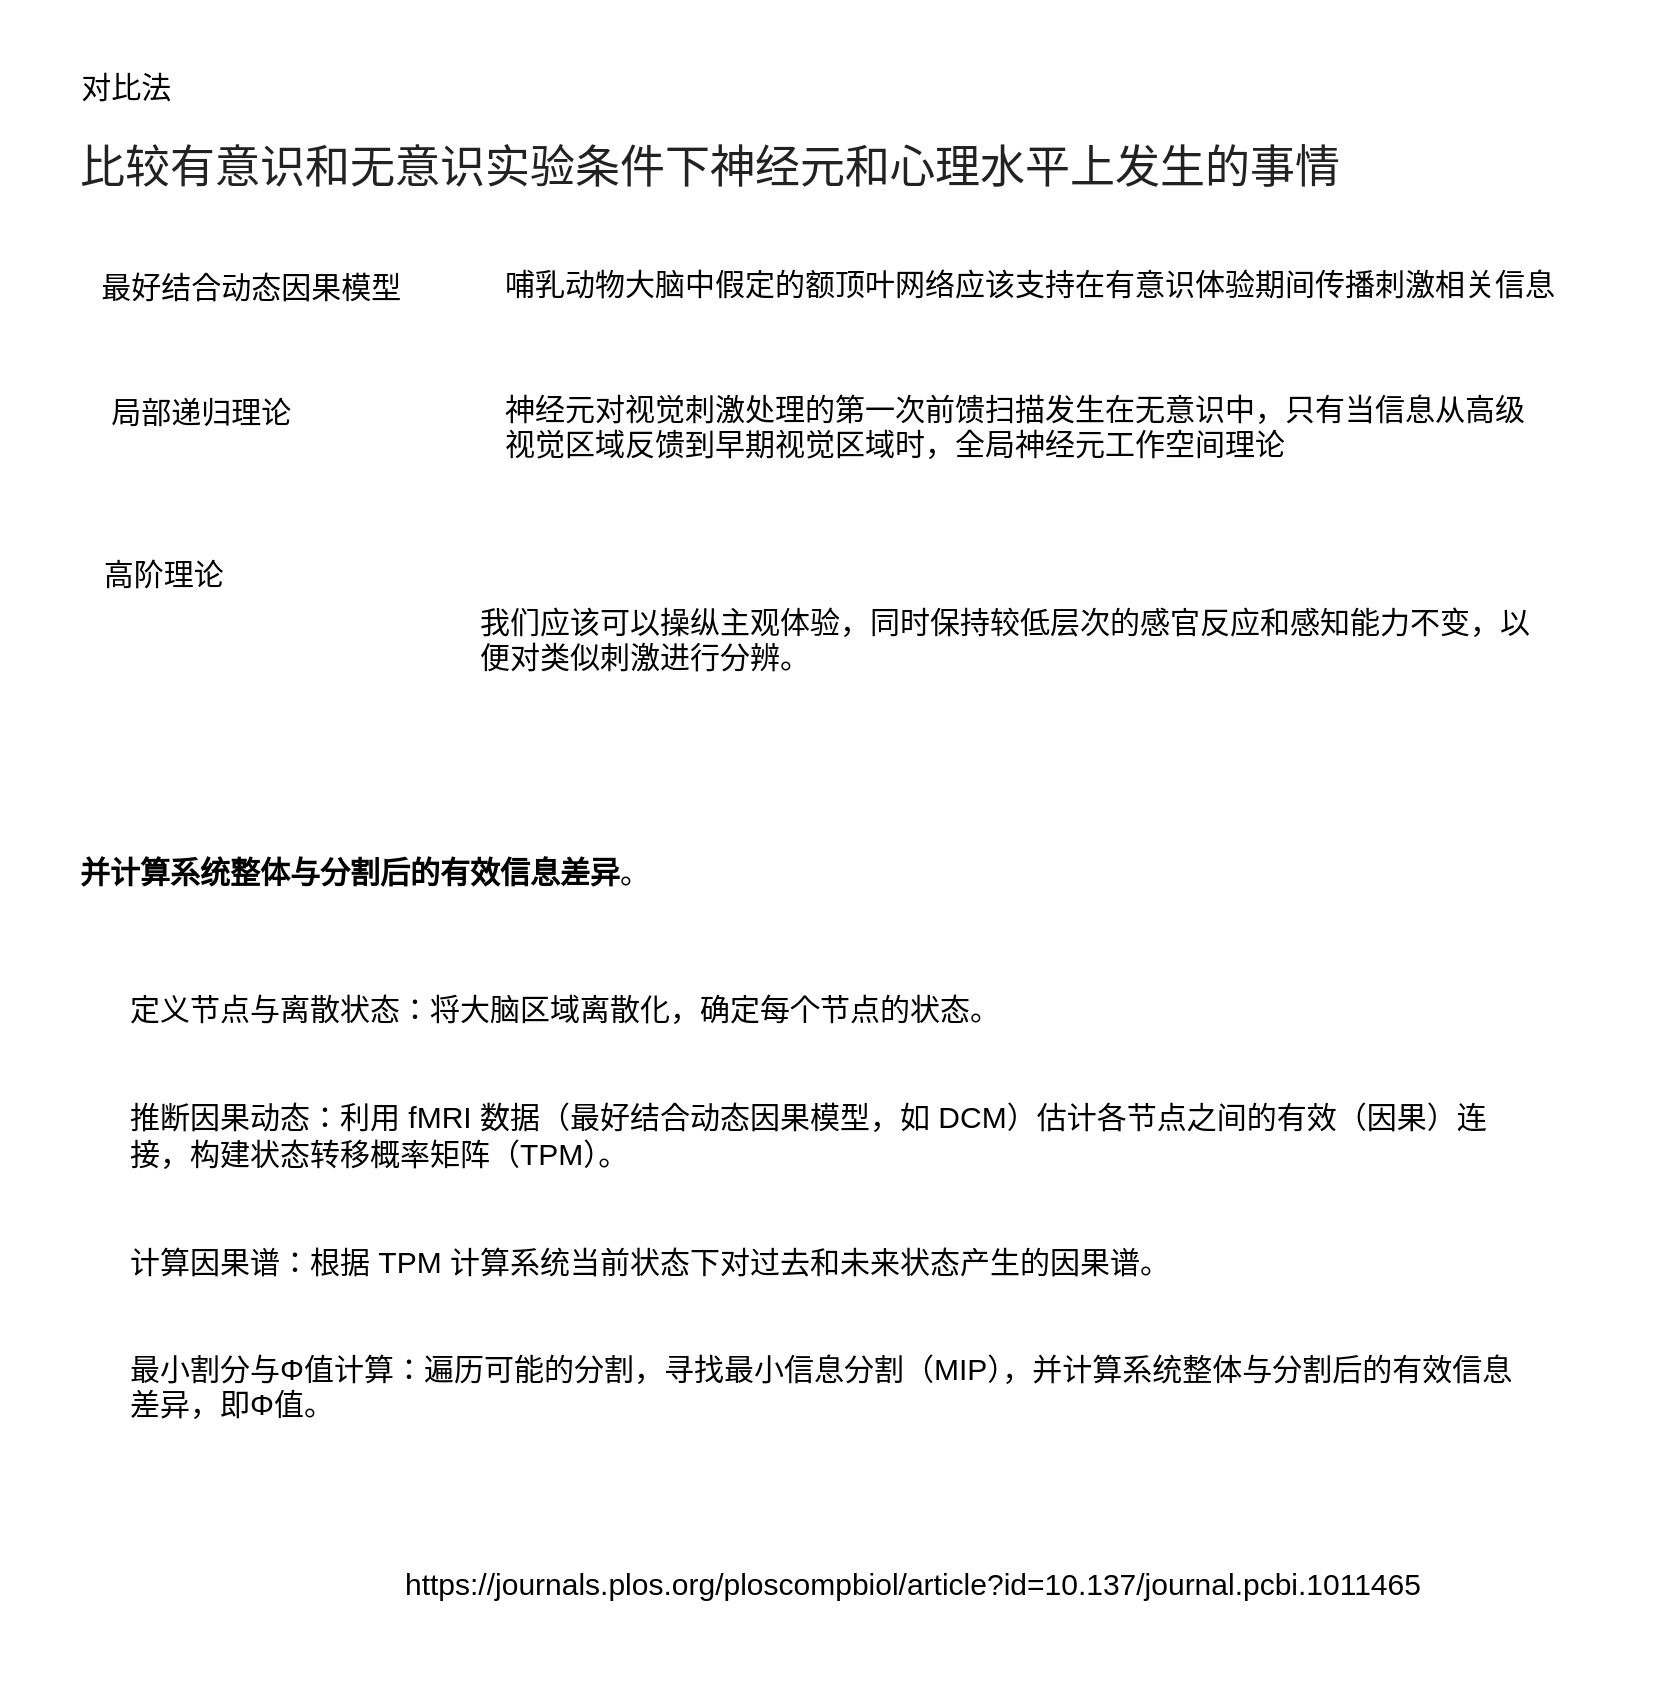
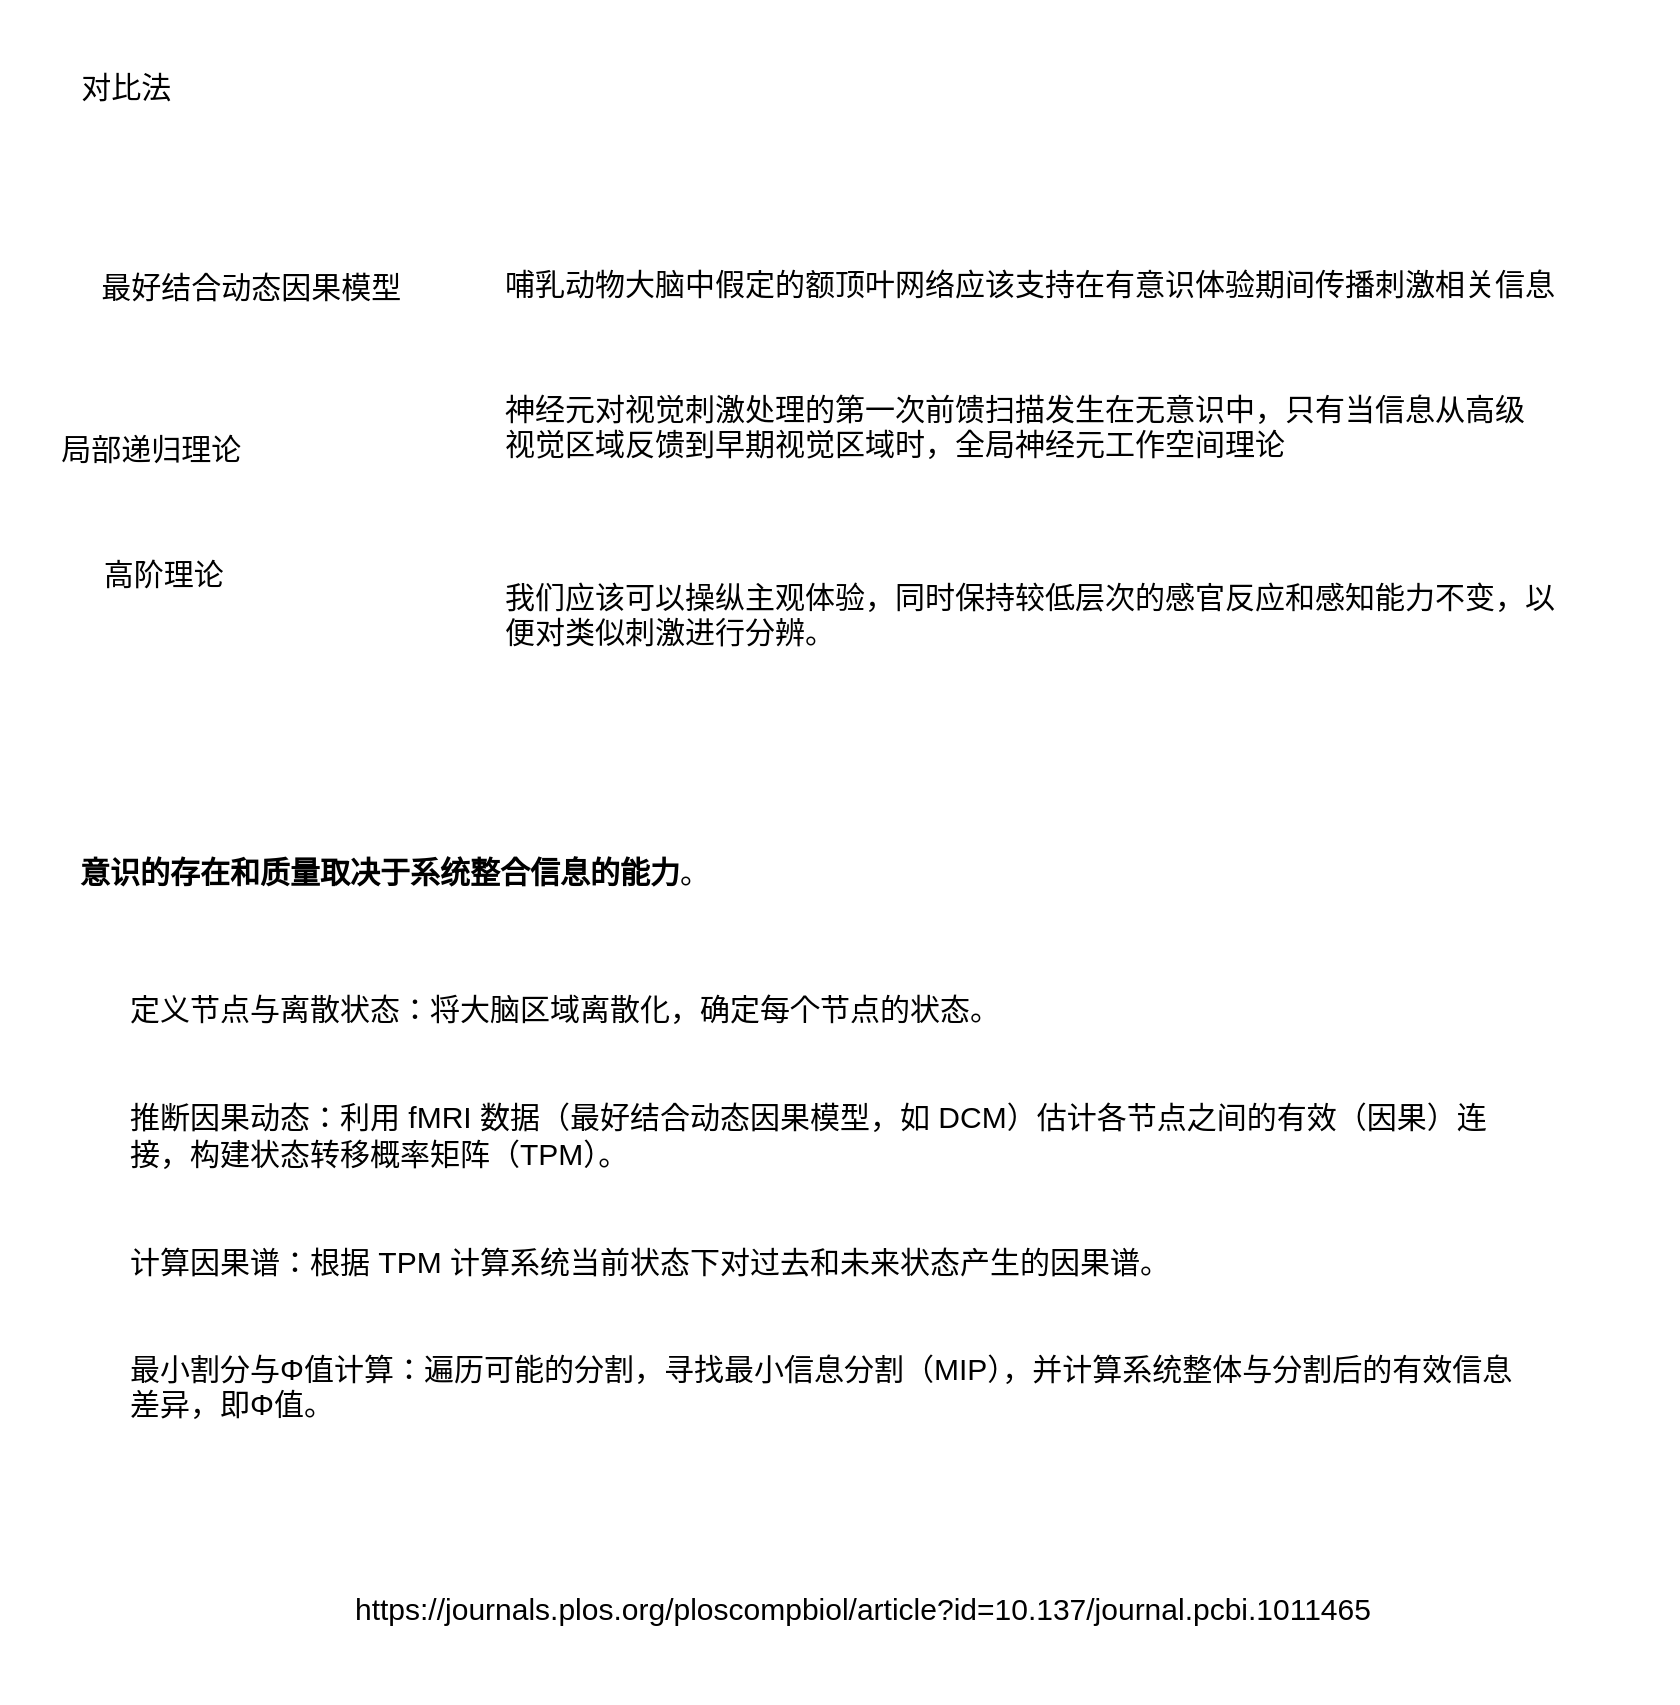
(776, 189) -> none
(201, 414) -> (151, 451)
(1014, 651) -> (1039, 626)
(366, 874) -> (396, 874)
(964, 1601) -> (914, 1626)
